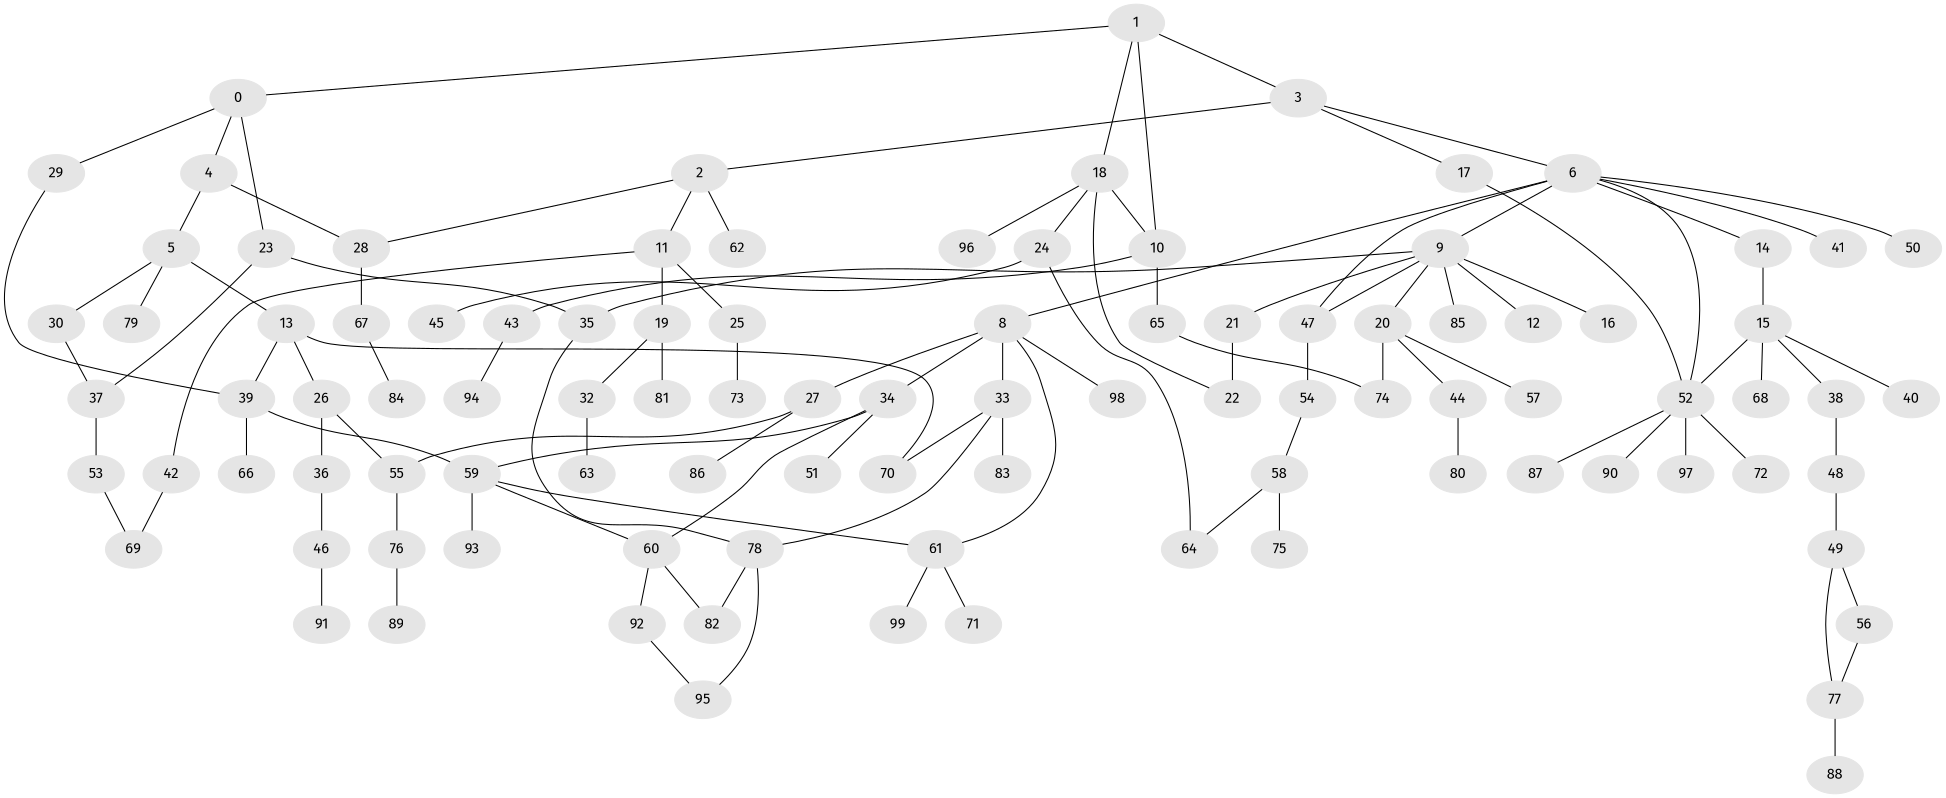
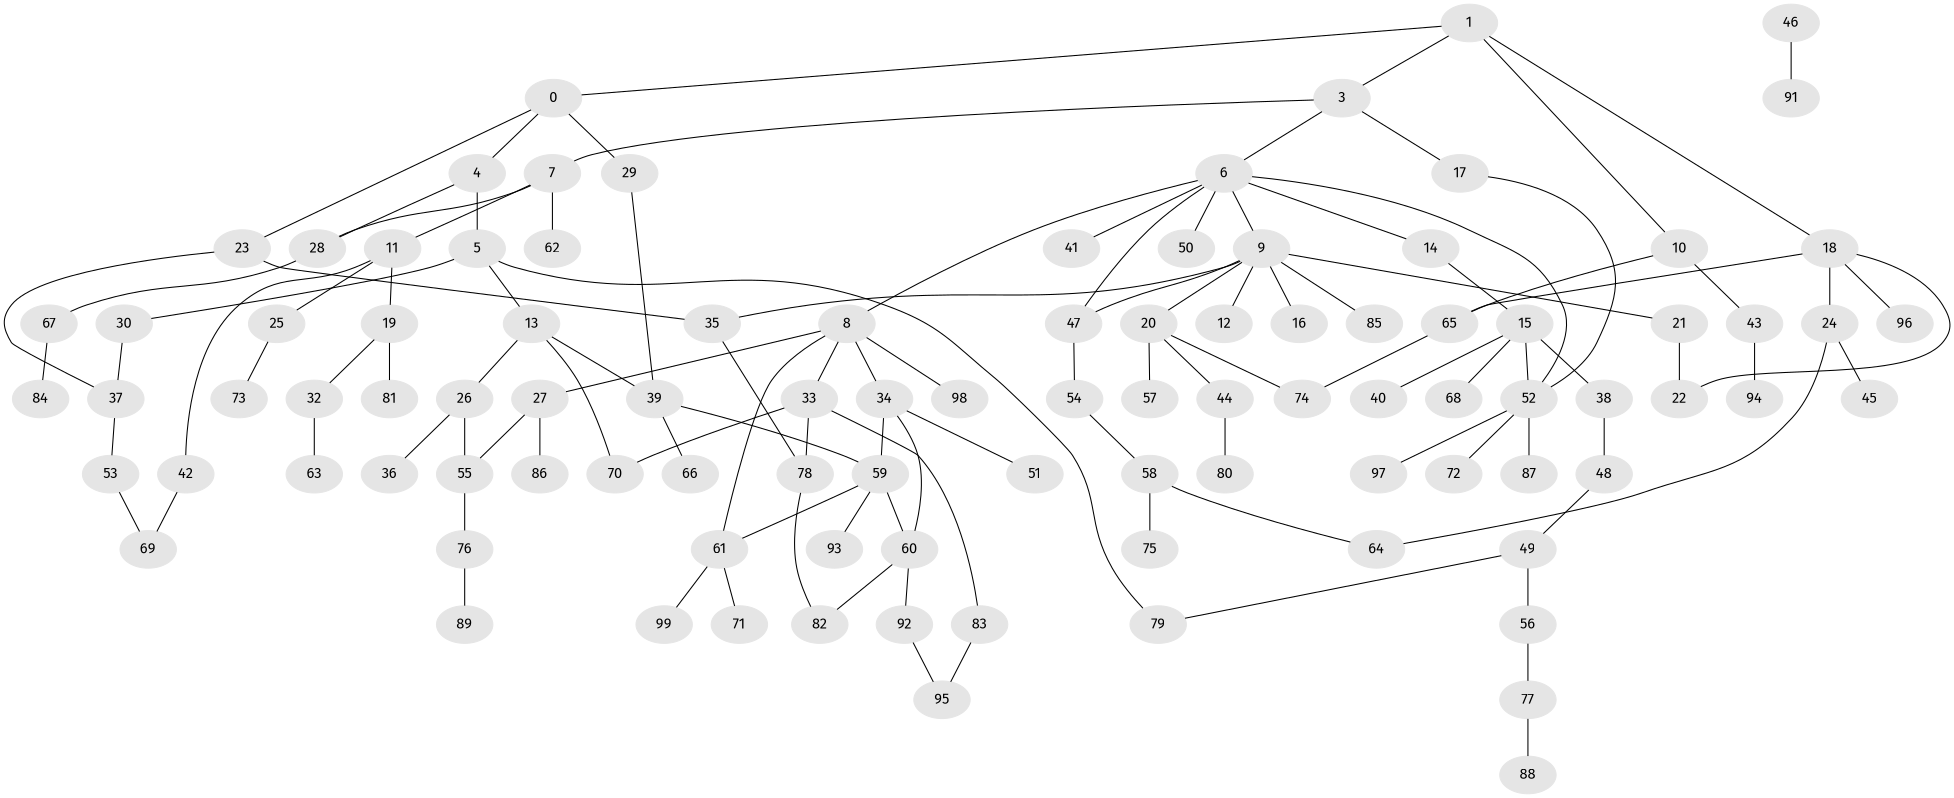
(700, 173) -> (552, 173)
(1129, 211) -> (1636, 280)
(1611, 474) -> none
(322, 512) -> none
(1826, 625) -> (1343, 587)
(754, 632) -> (961, 662)
